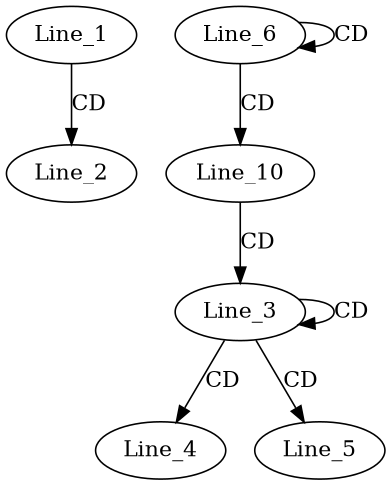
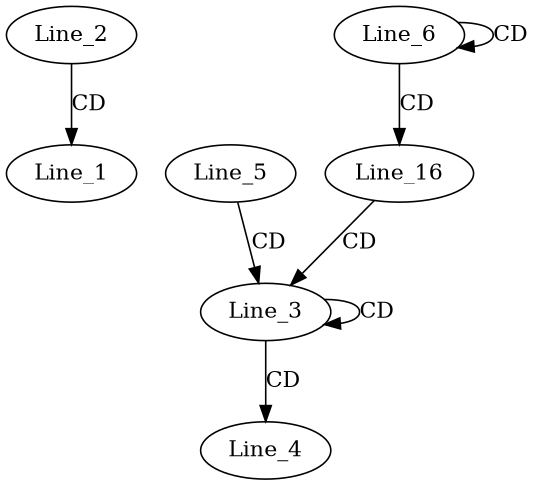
(72, 96) -> (72, 96)
(240, 173) -> (399, 173)
(276, 374) -> (246, 235)
